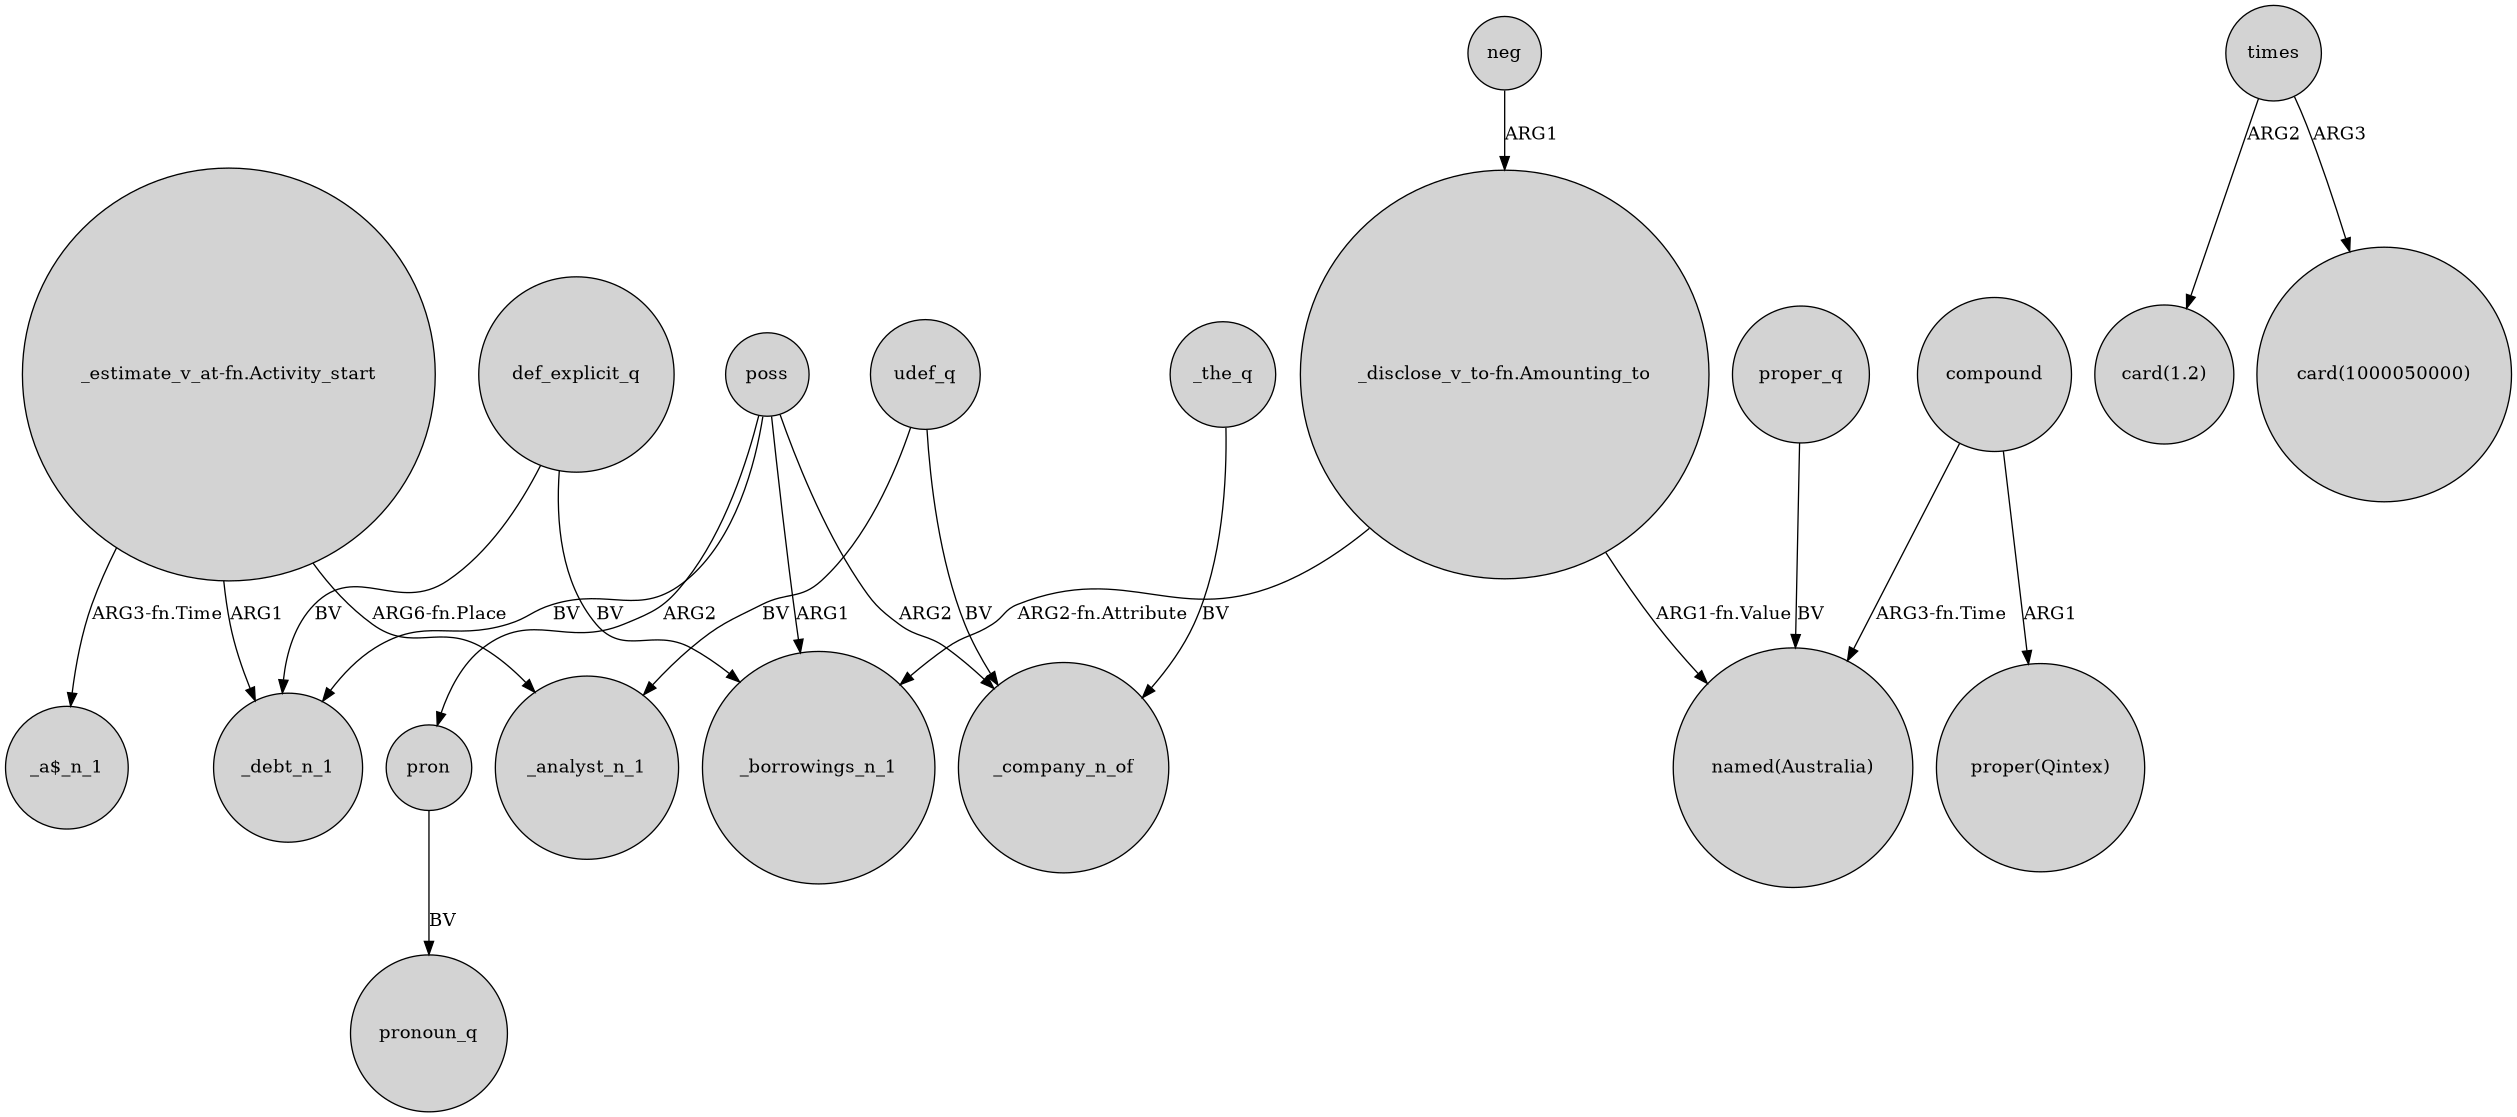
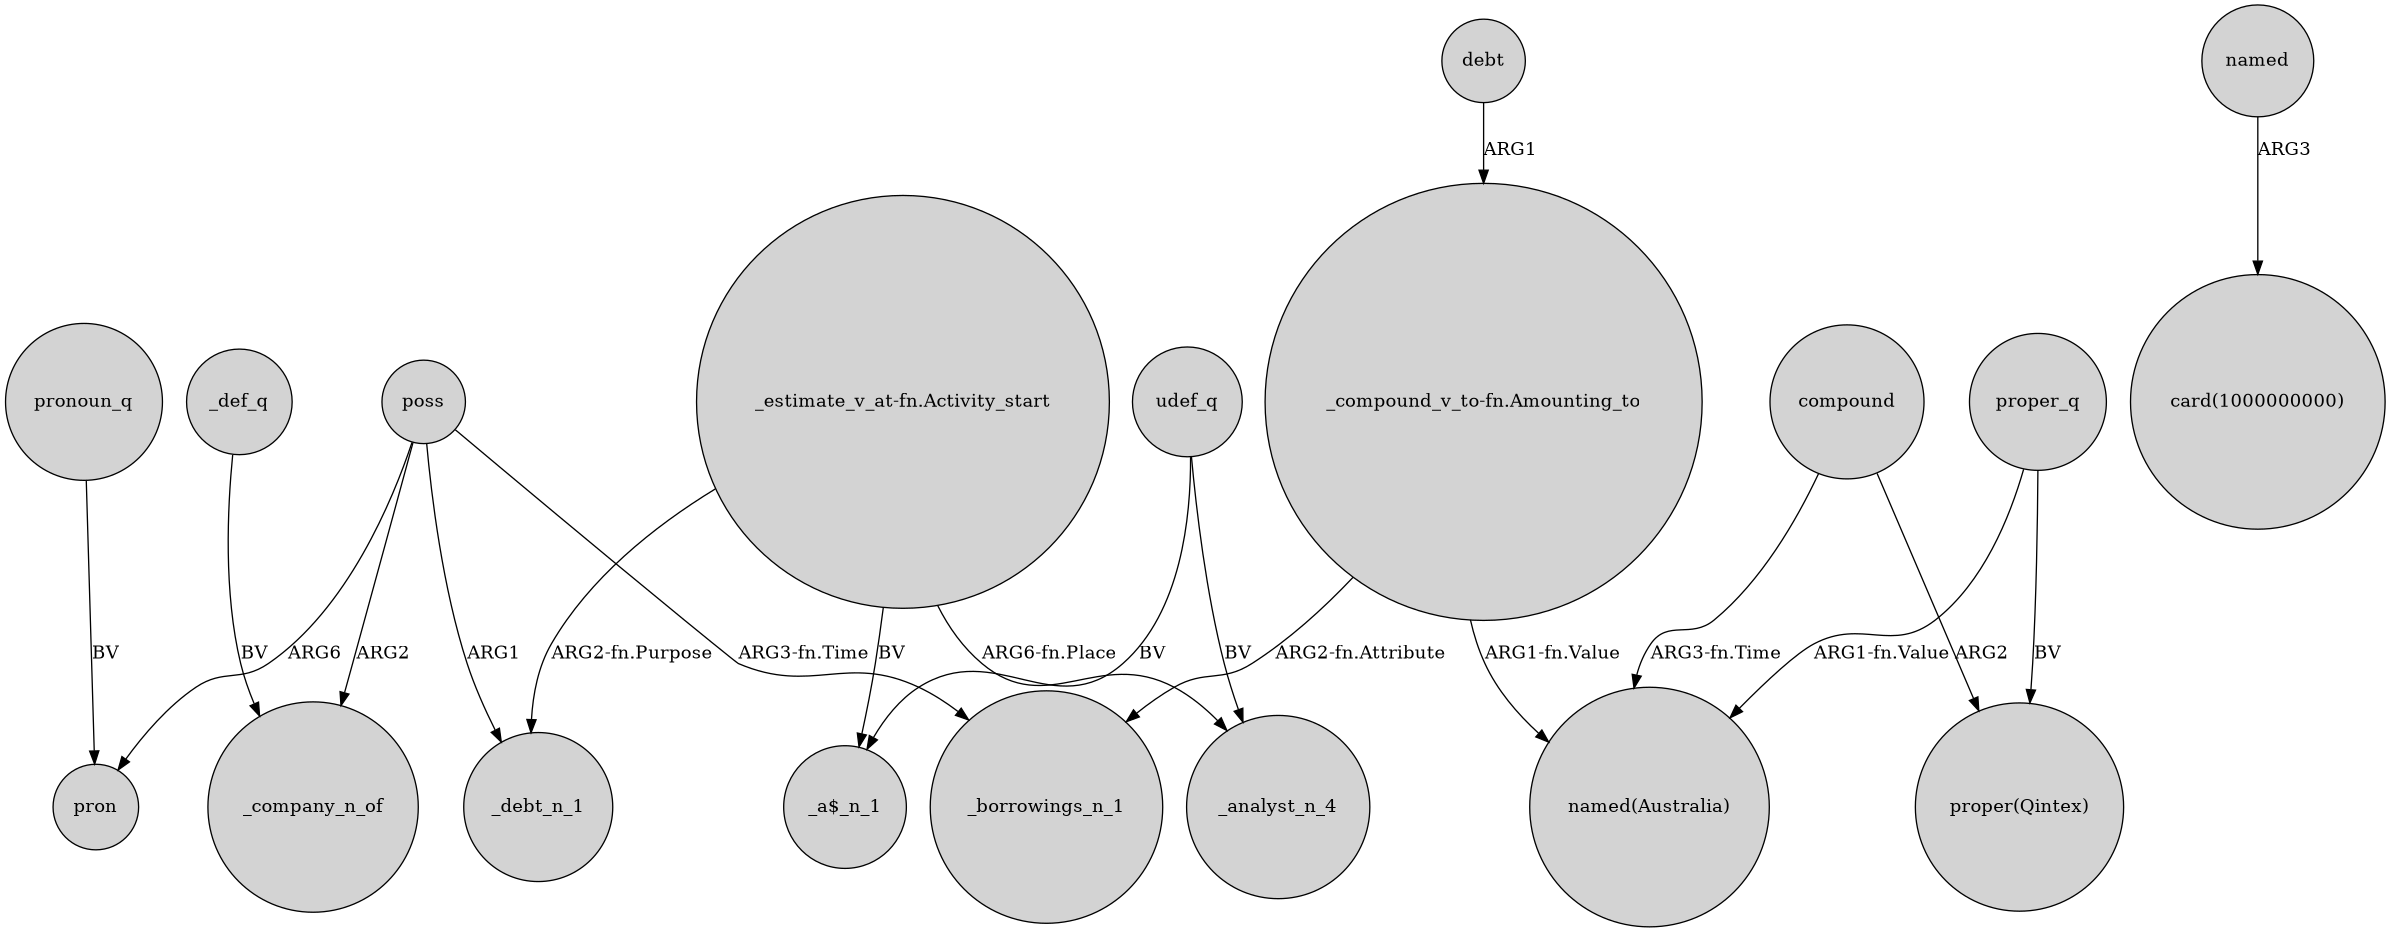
(1505, 53) -> (1484, 61)
(2274, 53) -> (2258, 61)
(576, 374) -> none
(1223, 374) -> (239, 402)
(1505, 374) -> (1484, 402)
(2164, 374) -> none
(2384, 374) -> (2258, 402)
(944, 556) -> (1120, 666)
none -> (2036, 580)
(158, 614) -> (892, 654)
(257, 614) -> (632, 654)
(567, 614) -> (494, 654)
(690, 614) -> (315, 654)
(823, 614) -> (804, 654)
(1811, 614) -> (1882, 654)
(2050, 614) -> (1982, 654)
(587, 768) -> (1278, 807)
(429, 876) -> (90, 616)
